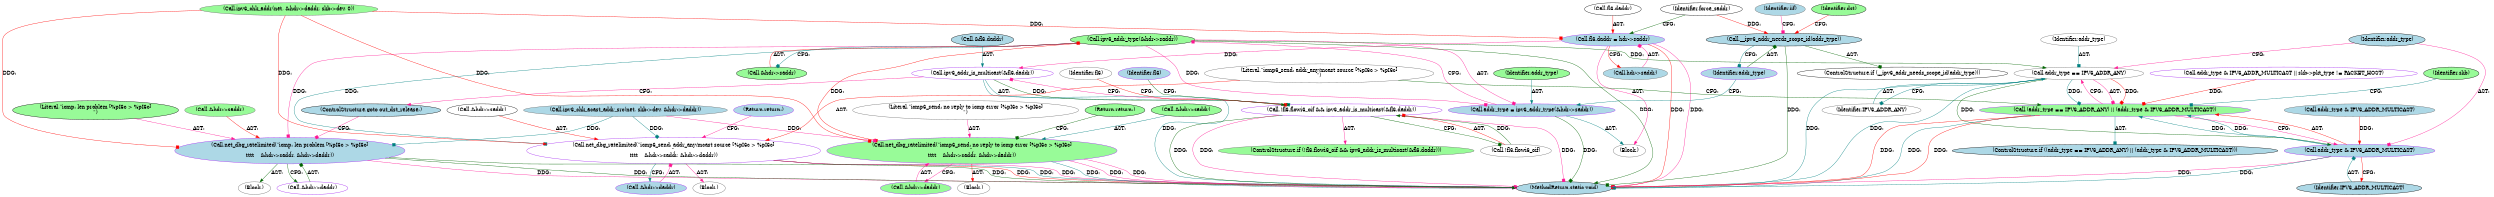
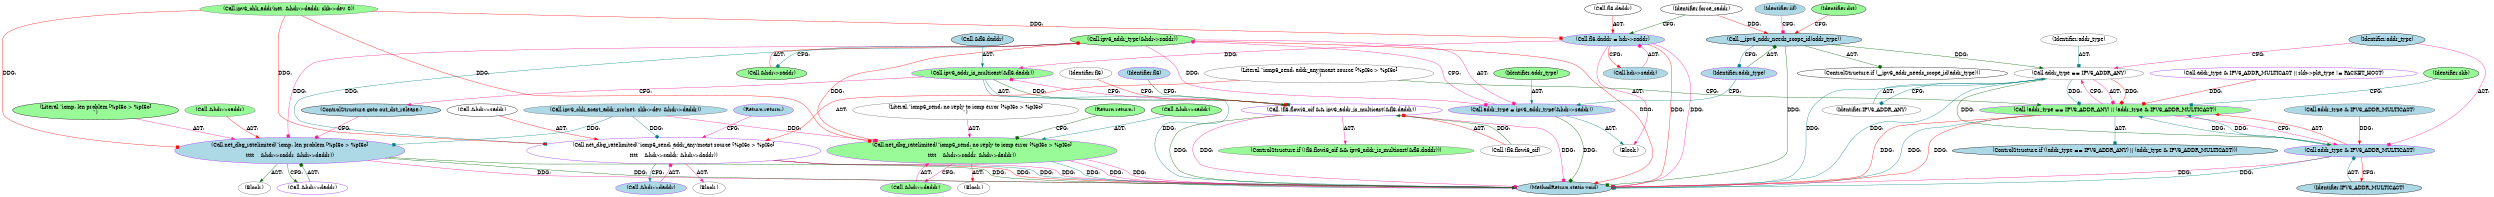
(1479, 52) -> (1479, 52)
(1620, 52) -> (1936, 55)
(982, 73) -> (982, 73)
(1434, 129) -> none
